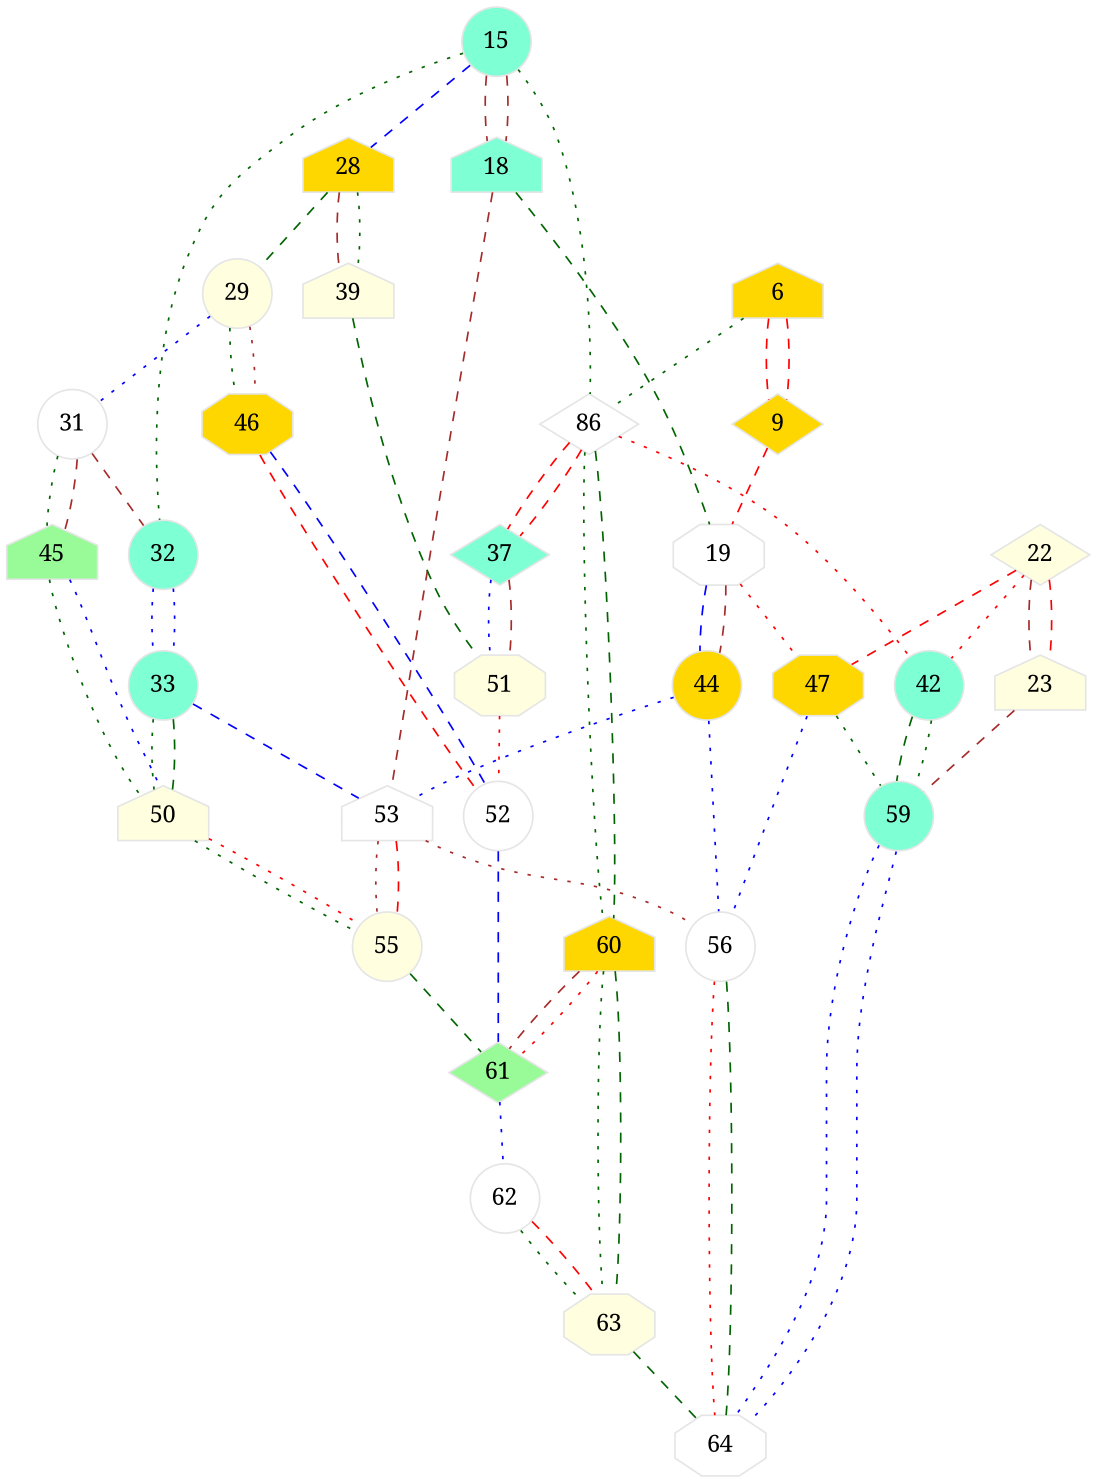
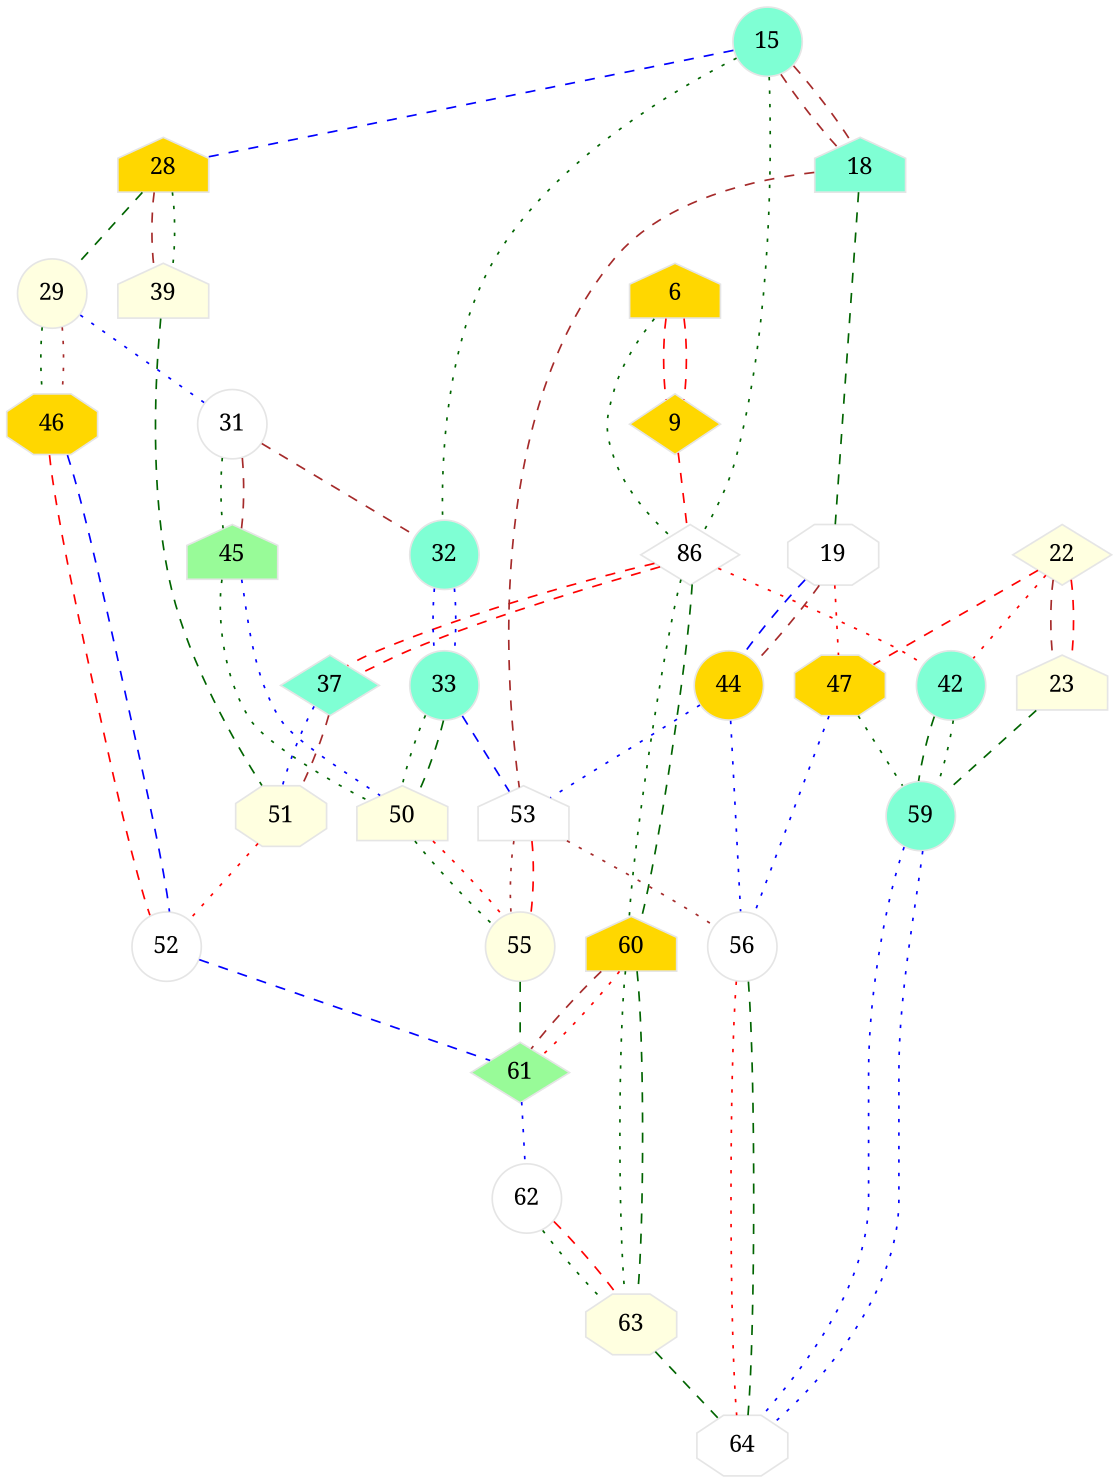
(750, 486) -> (683, 490)
(969, 751) -> (991, 751)
